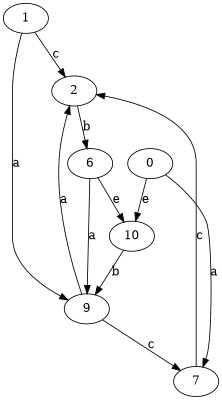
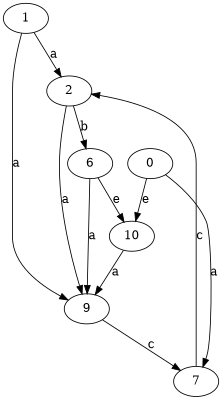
(56, 55) -> (54, 55)
(61, 205) -> (61, 197)
(116, 273) -> (116, 273)
